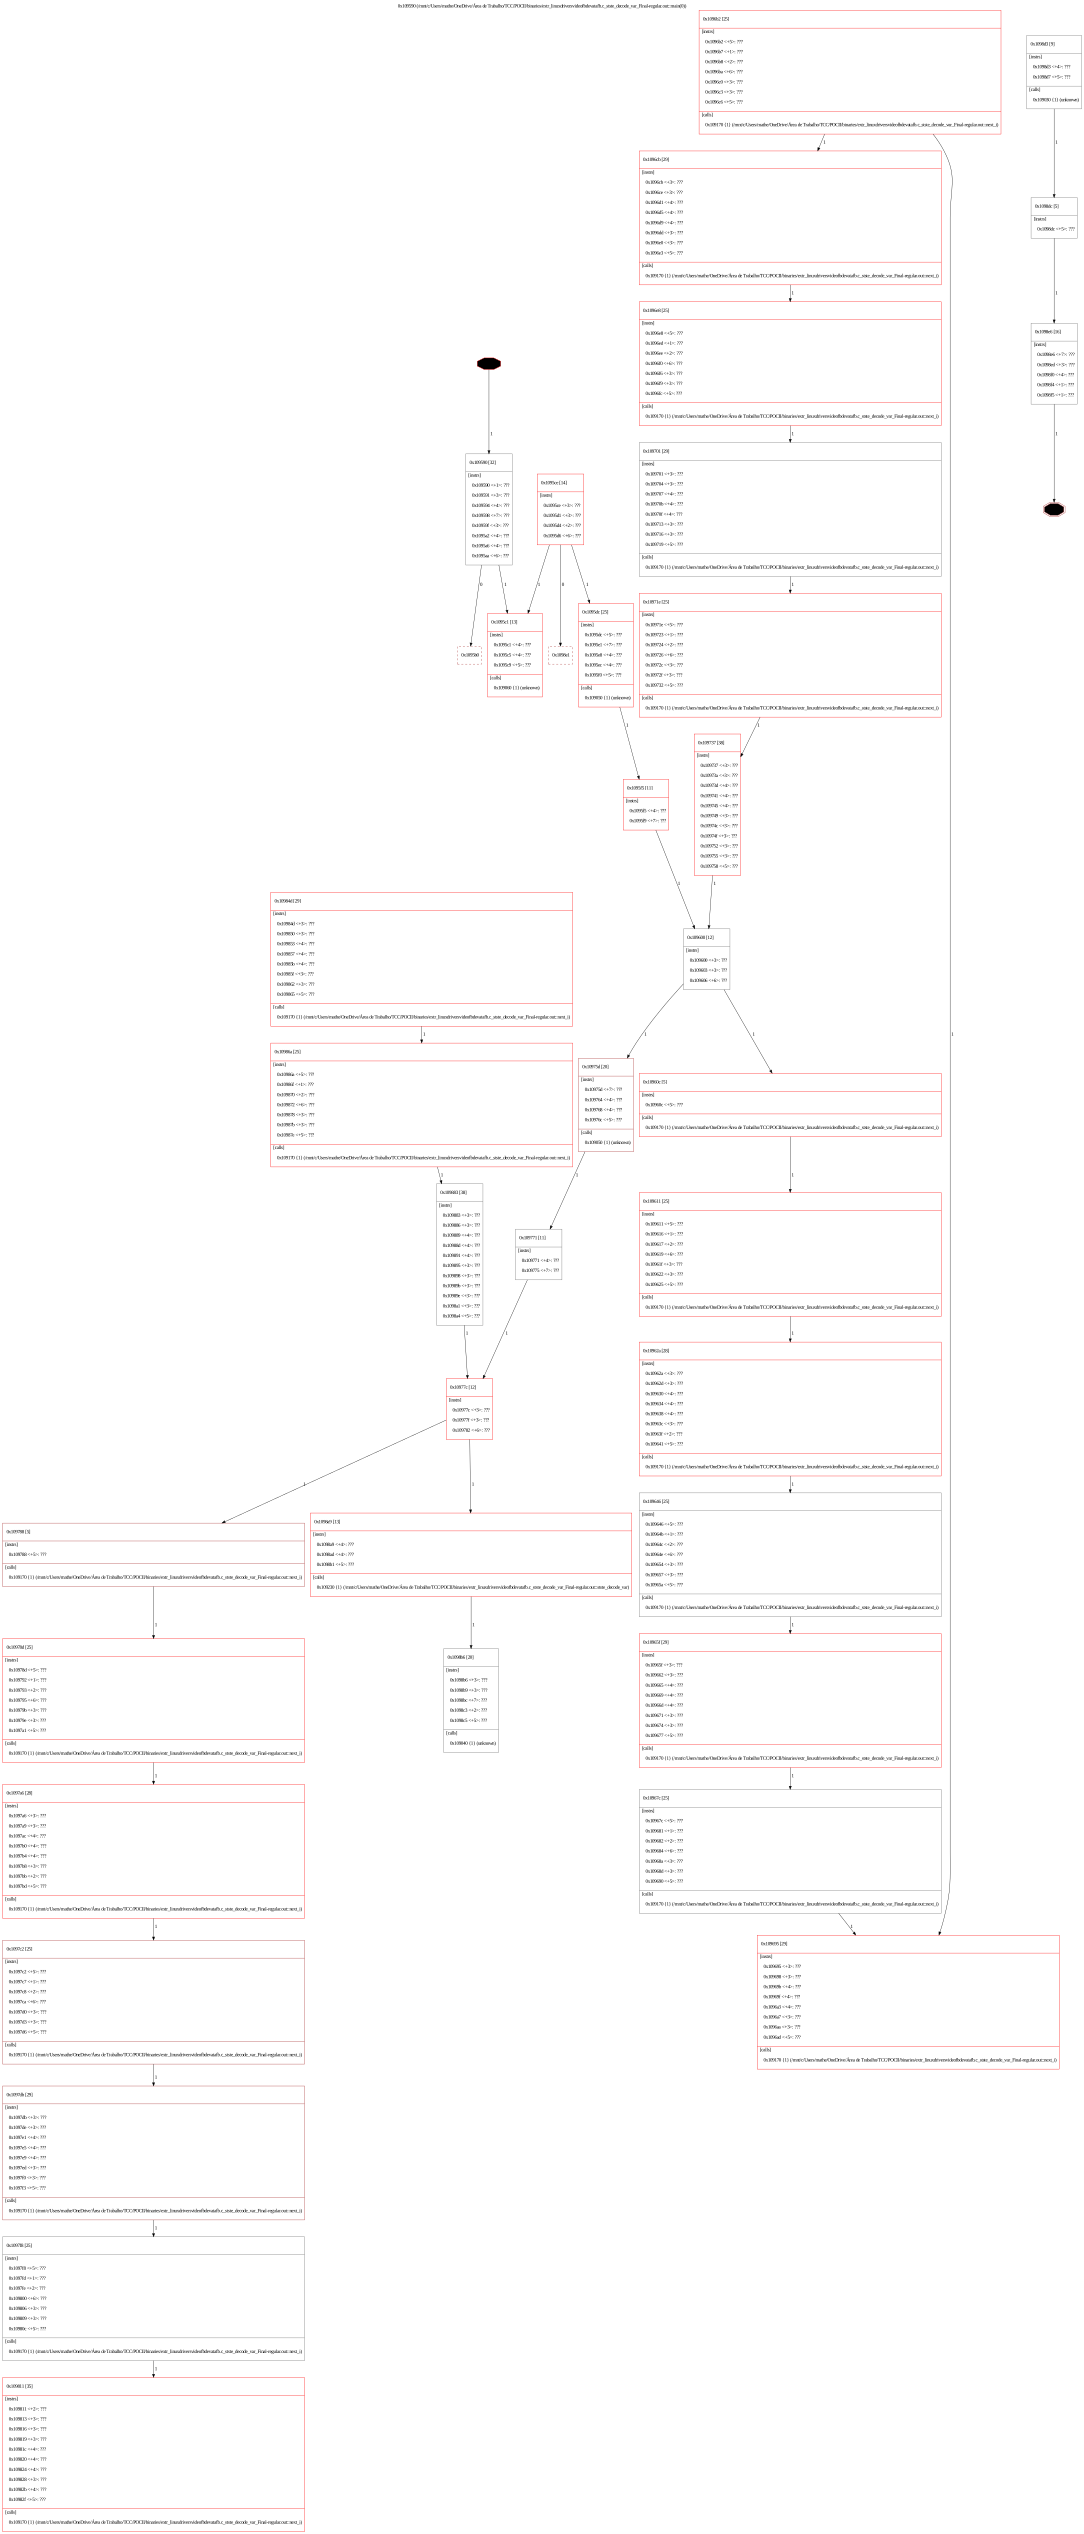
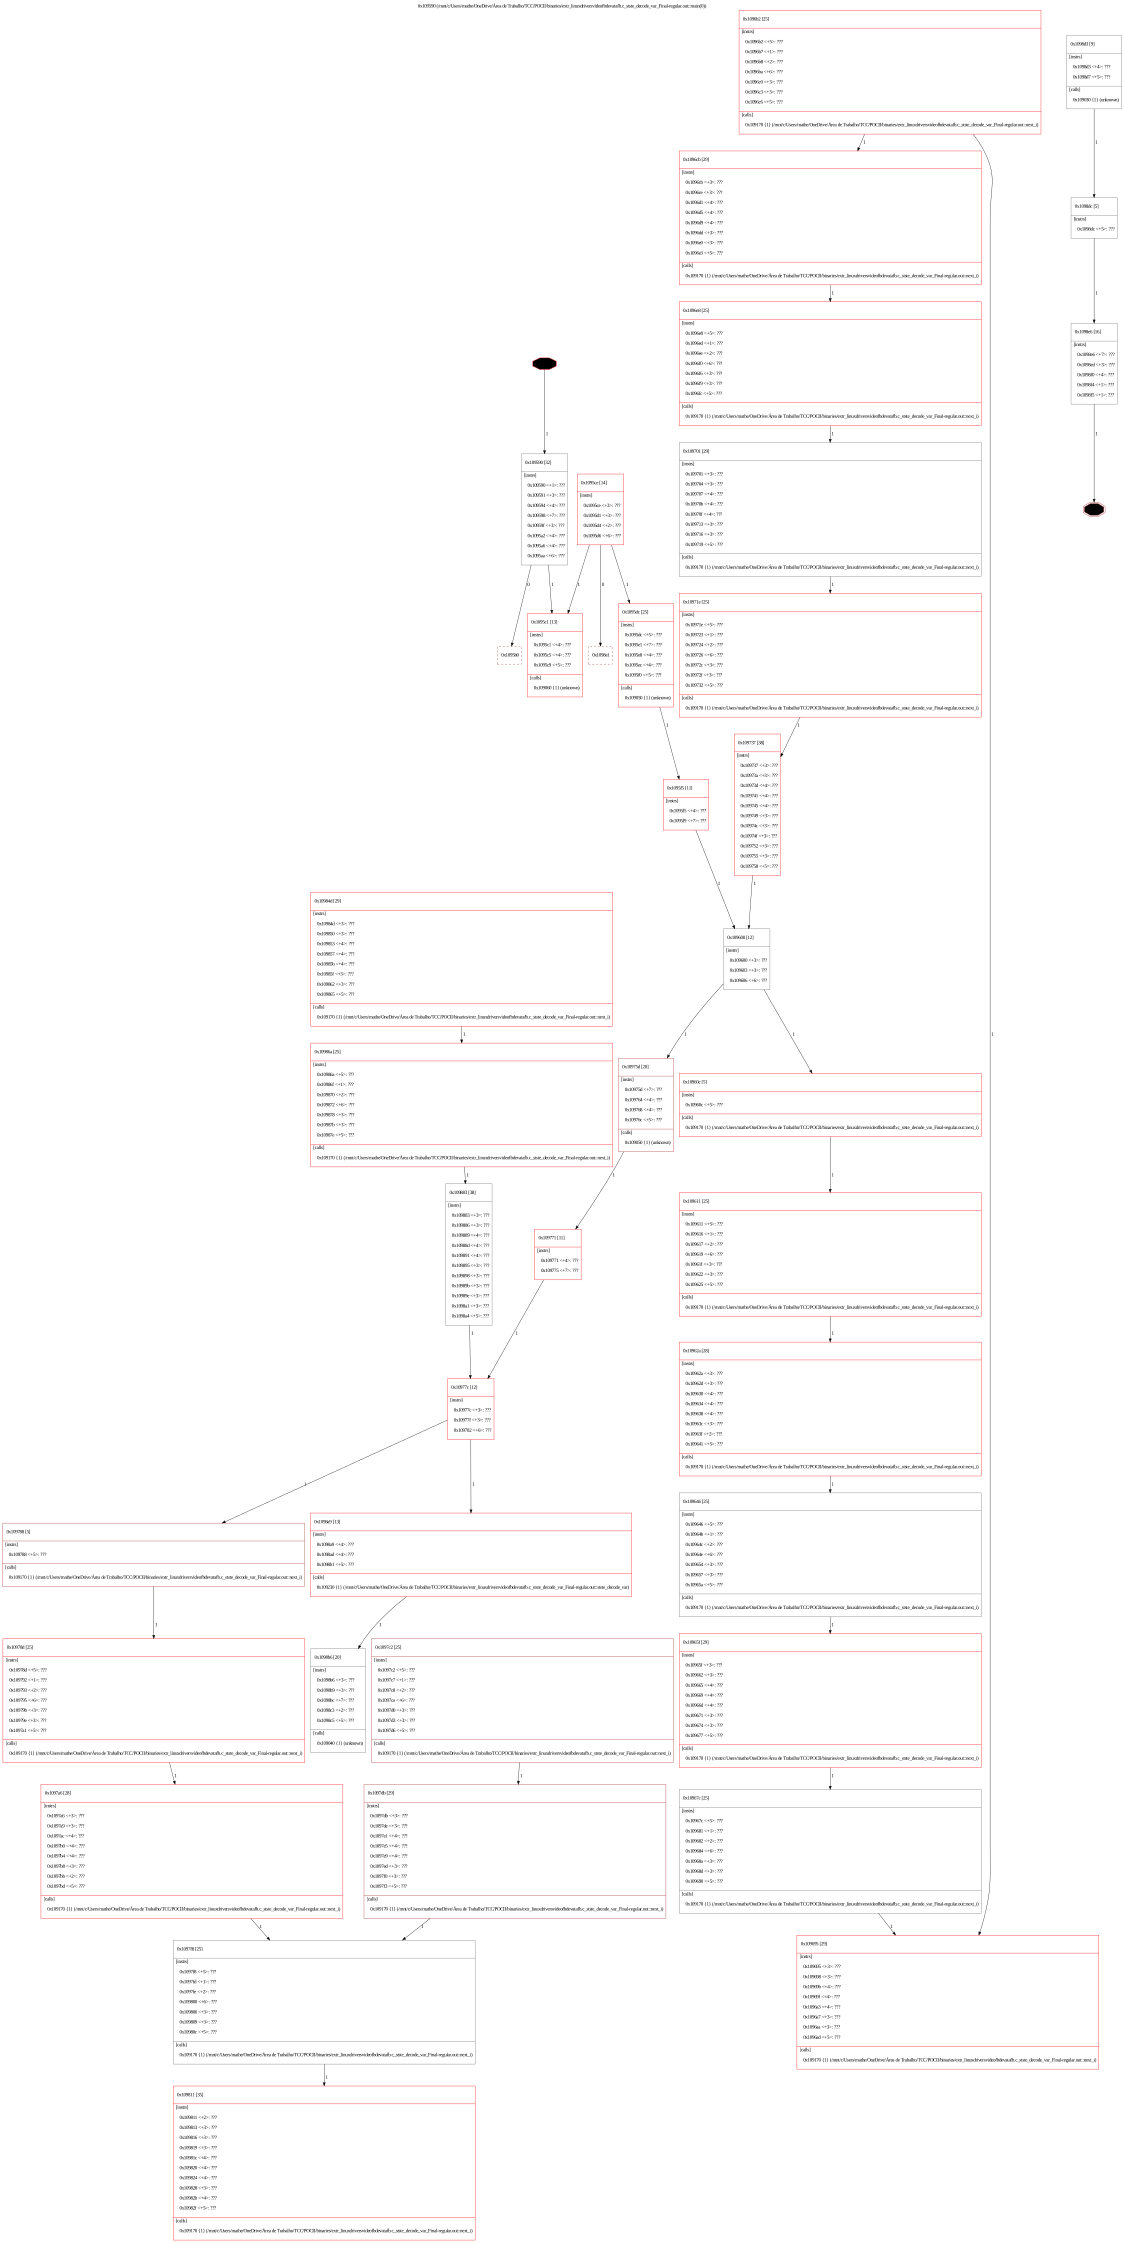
(539, 1254) -> (558, 1254)
(154, 1928) -> (259, 1928)
